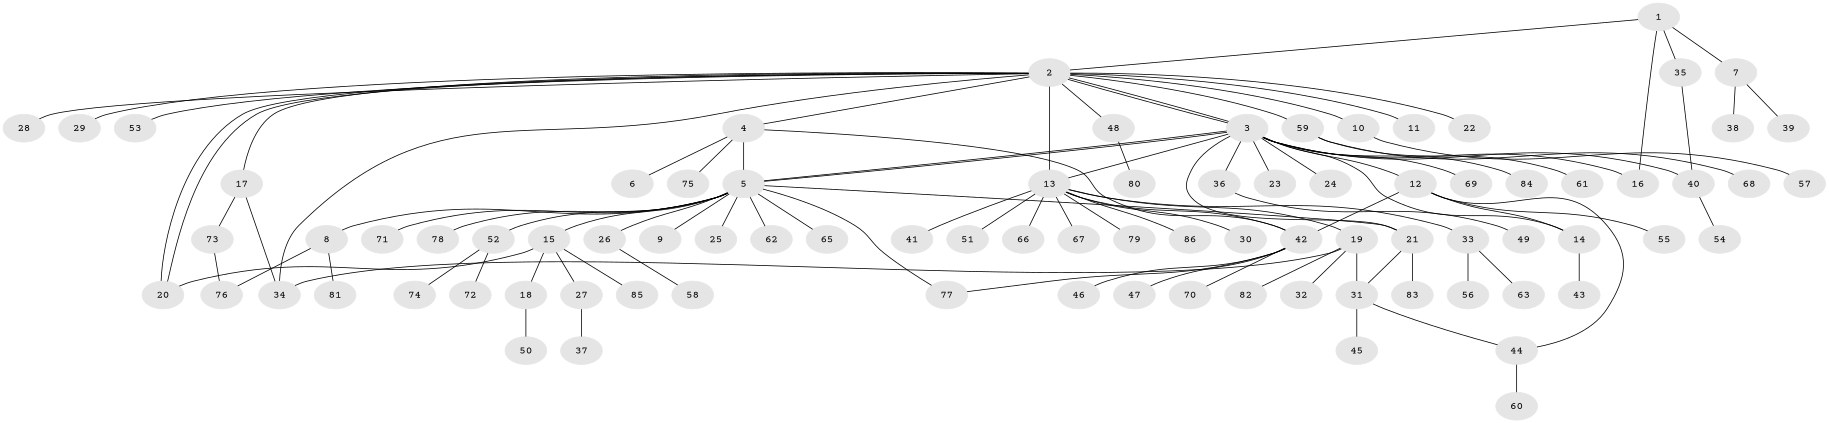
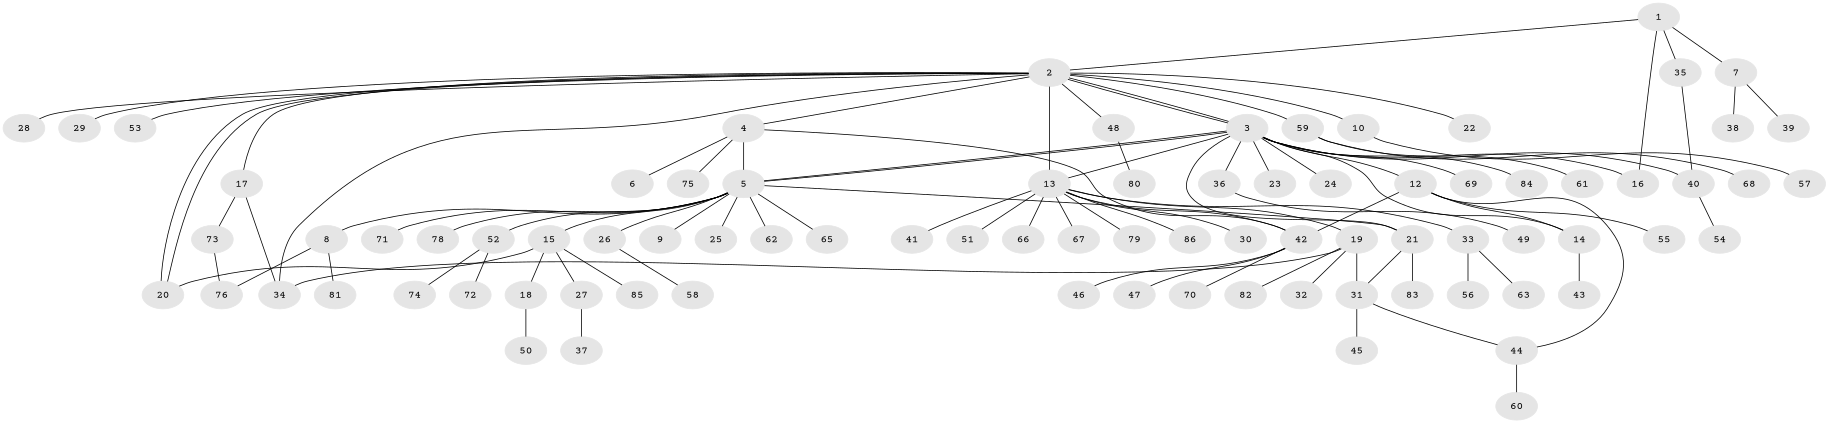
(1414, 128) -> none
(947, 295) -> none
